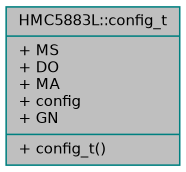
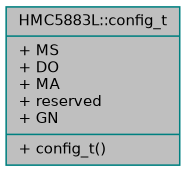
(50, 101) -> (61, 101)
